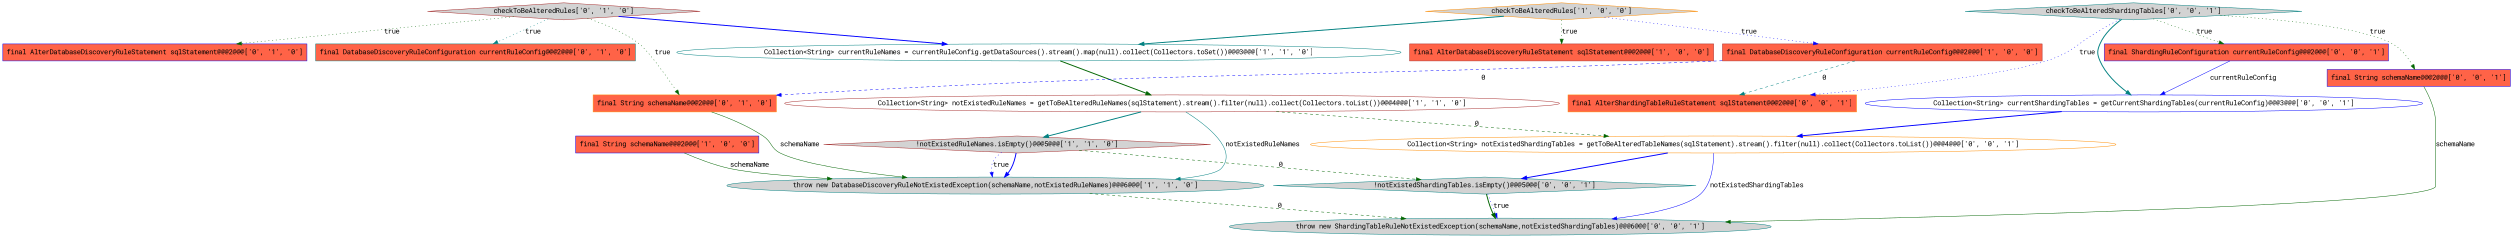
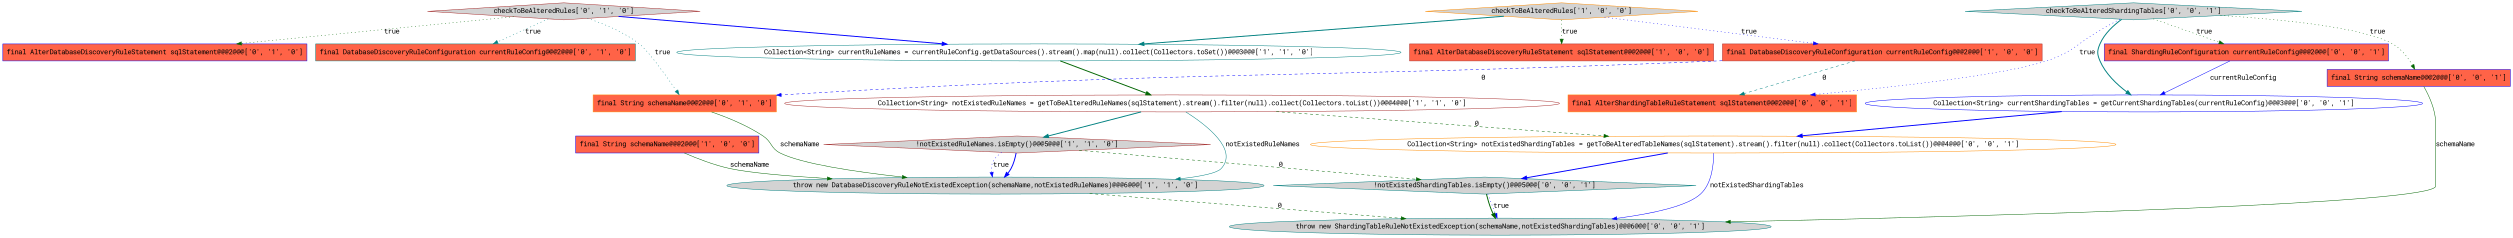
(640, 44) -> (640, 44)
